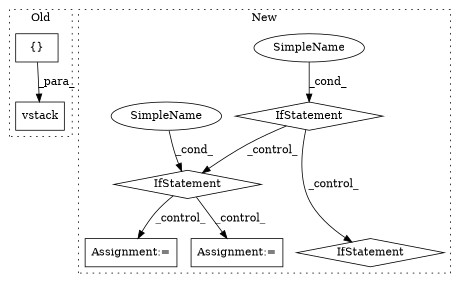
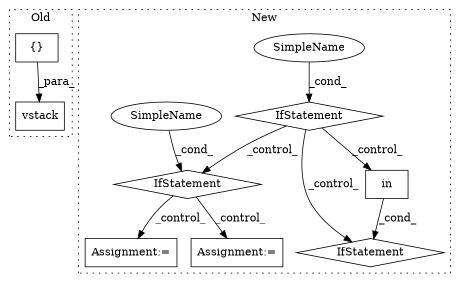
none -> (387, 184)
